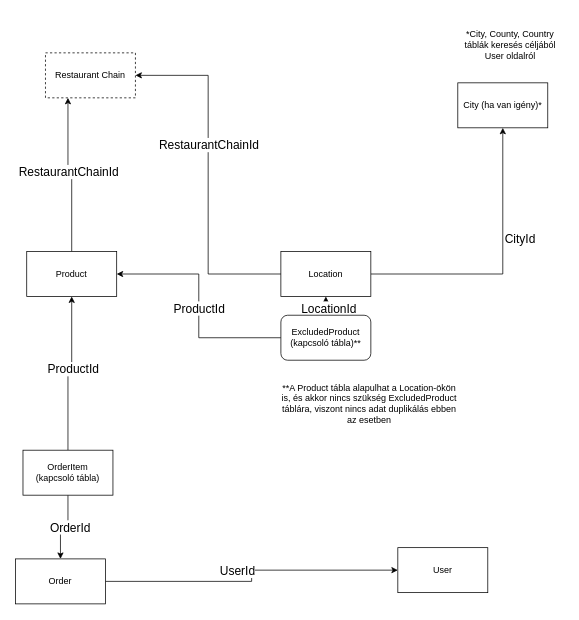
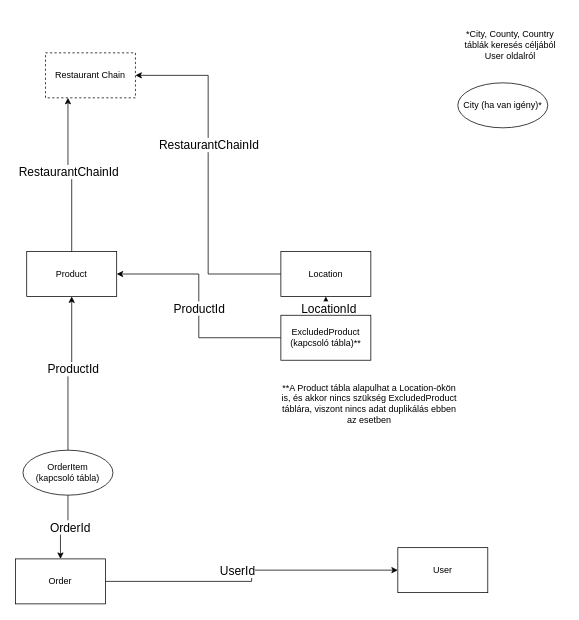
(503, 105) -> (503, 105)
(503, 205) -> none
(326, 338) -> (326, 338)
(68, 473) -> (68, 473)
